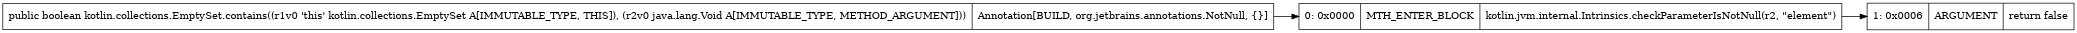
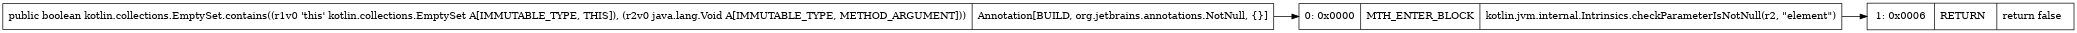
(1966, 16) -> (1963, 16)
